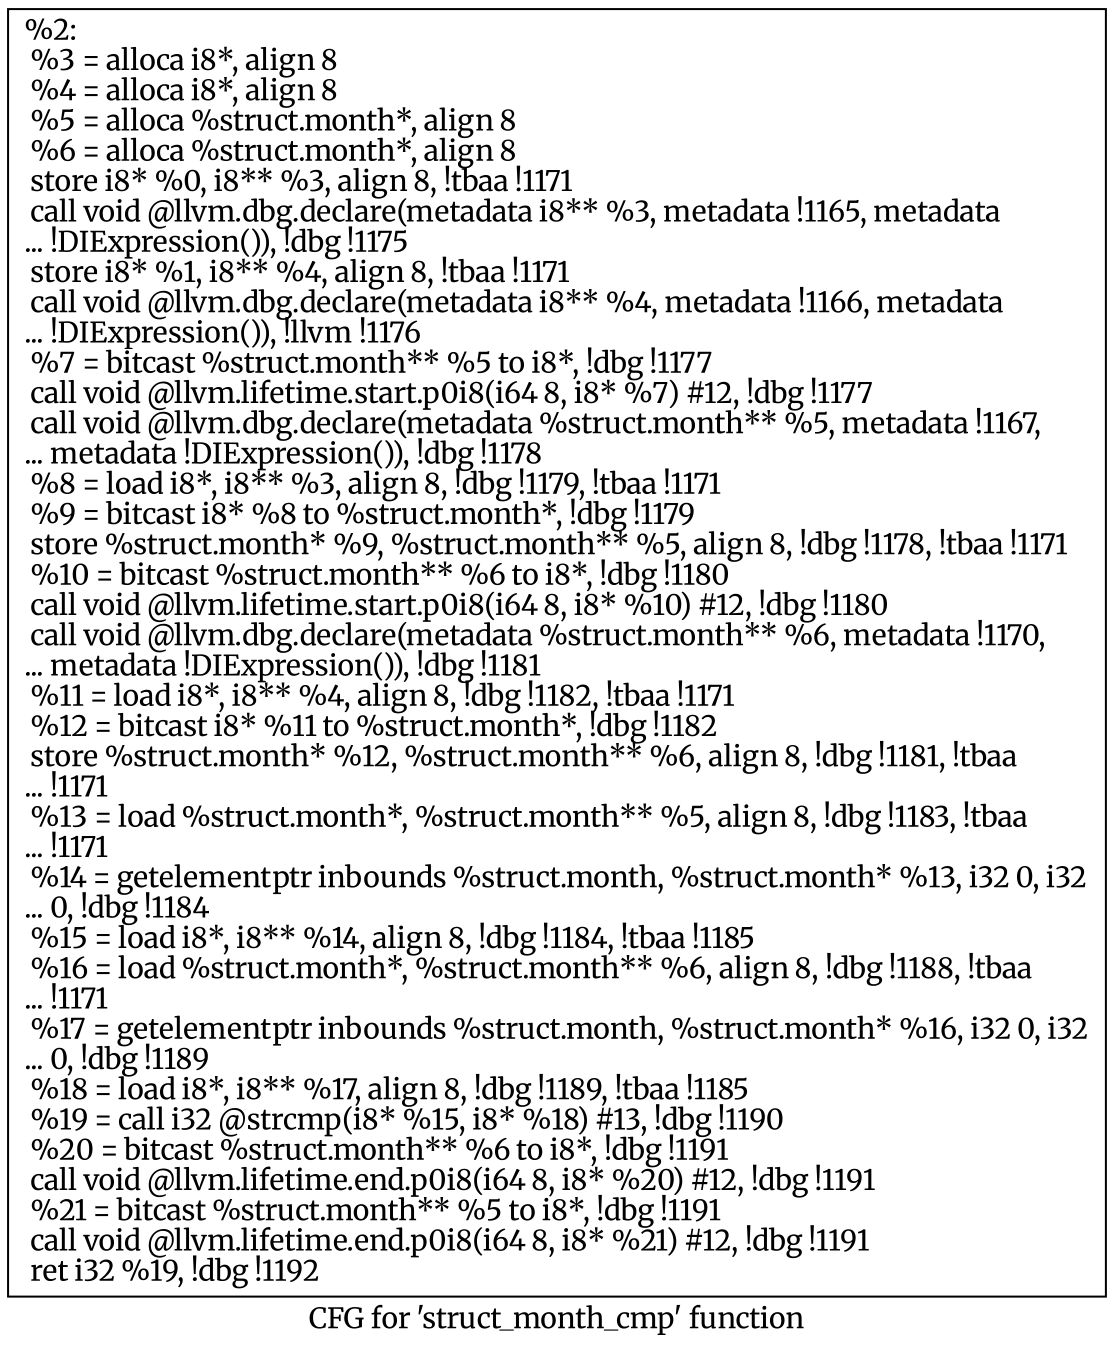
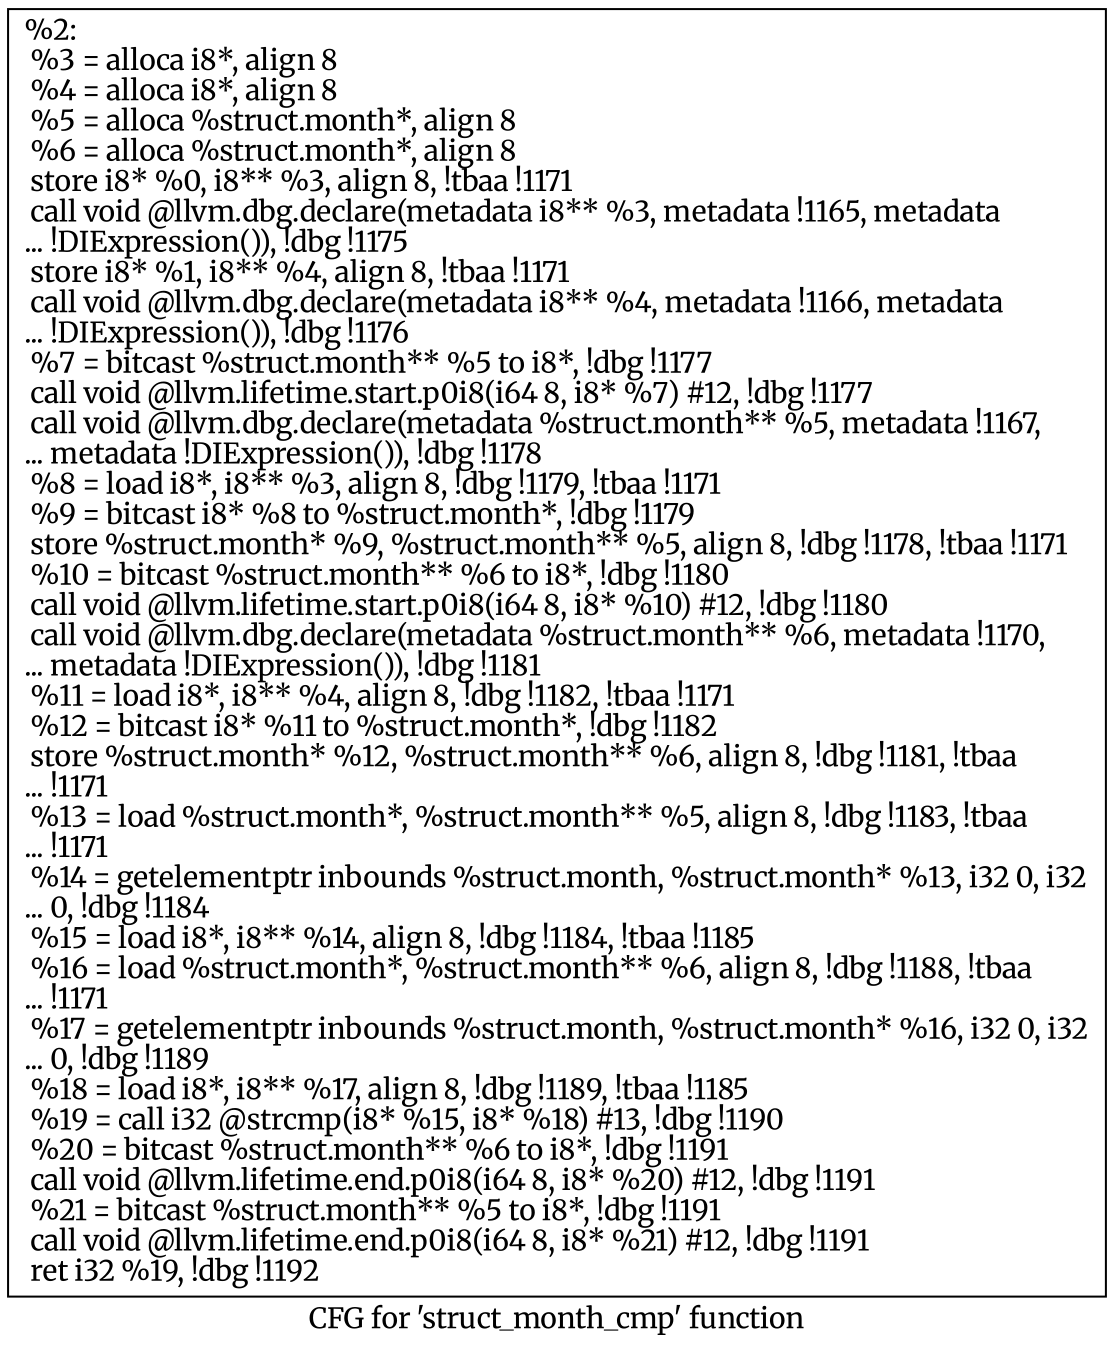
(223, 334) -> (217, 334)
